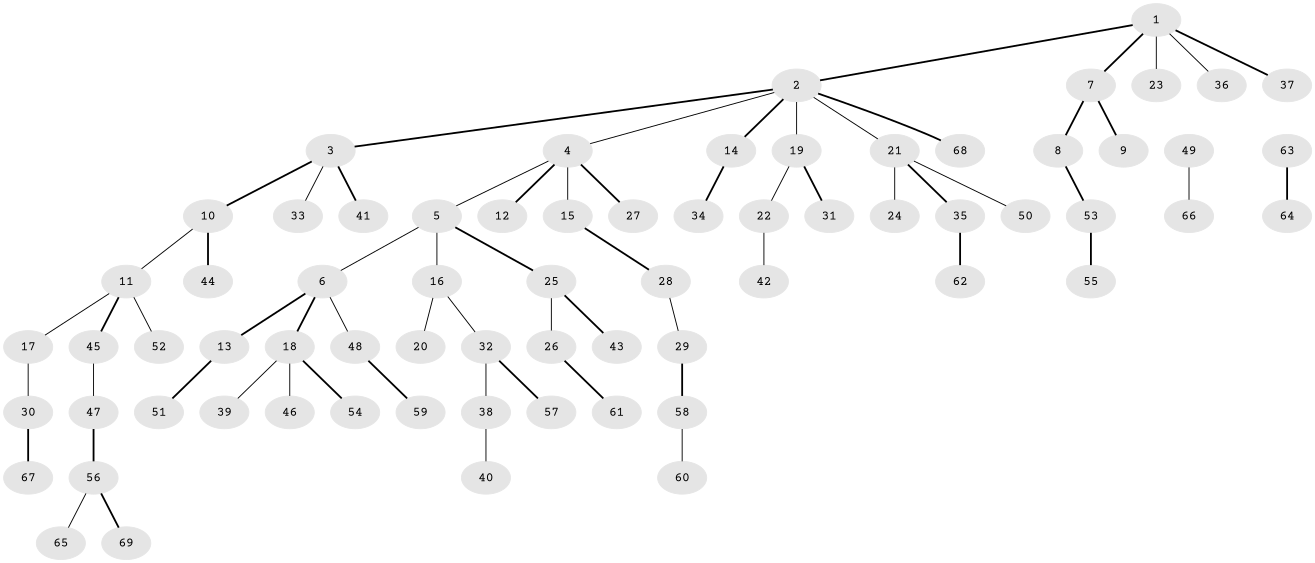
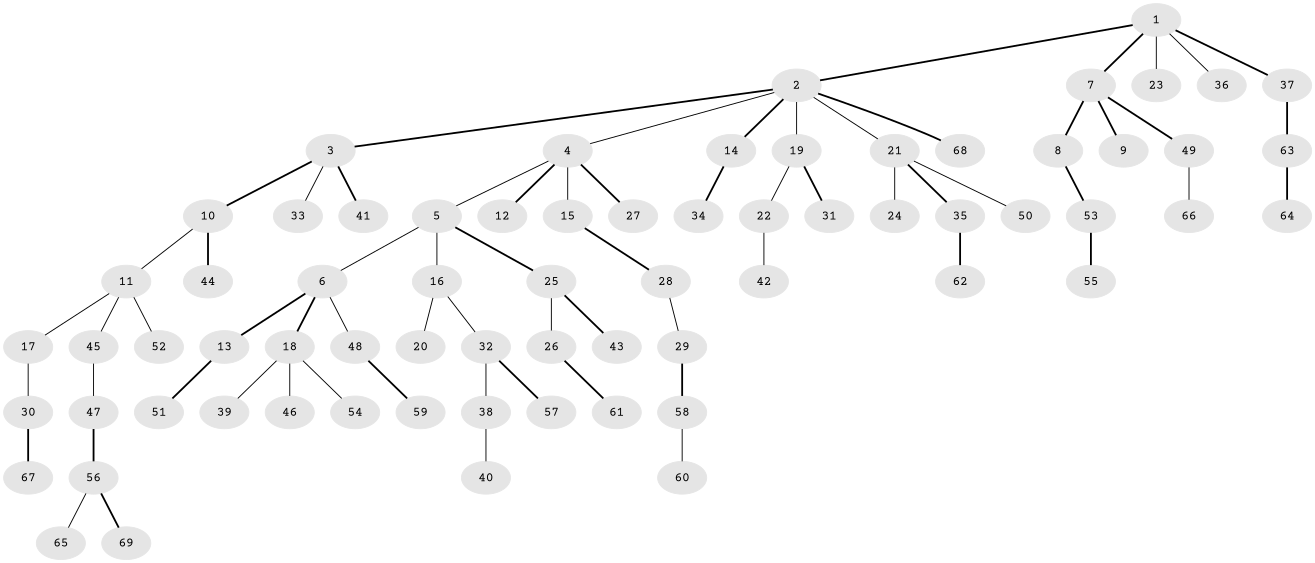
none -> (1140, 118)
none -> (1287, 118)
(110, 314) -> (110, 314)
(322, 380) -> (322, 380)
